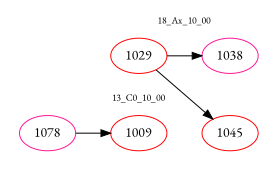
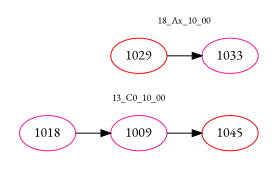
(230, 56) -> (230, 56)
(186, 95) -> (180, 133)
(48, 133) -> (48, 133)
(139, 133) -> (139, 133)
